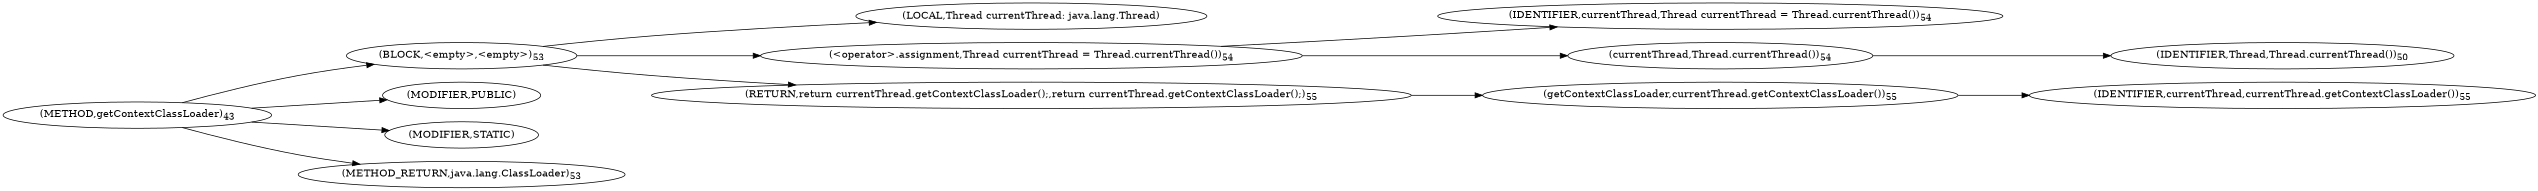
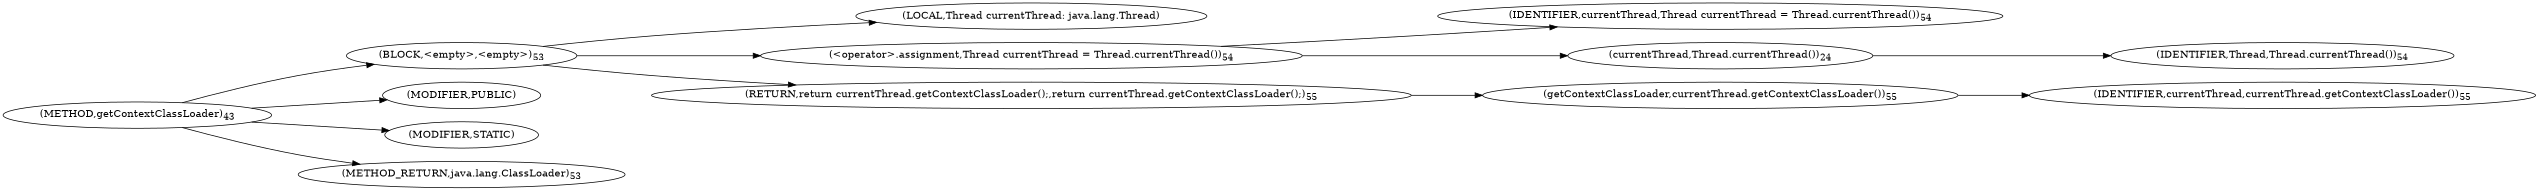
(1826, 55) -> (1826, 55)
(2403, 55) -> (2403, 55)
